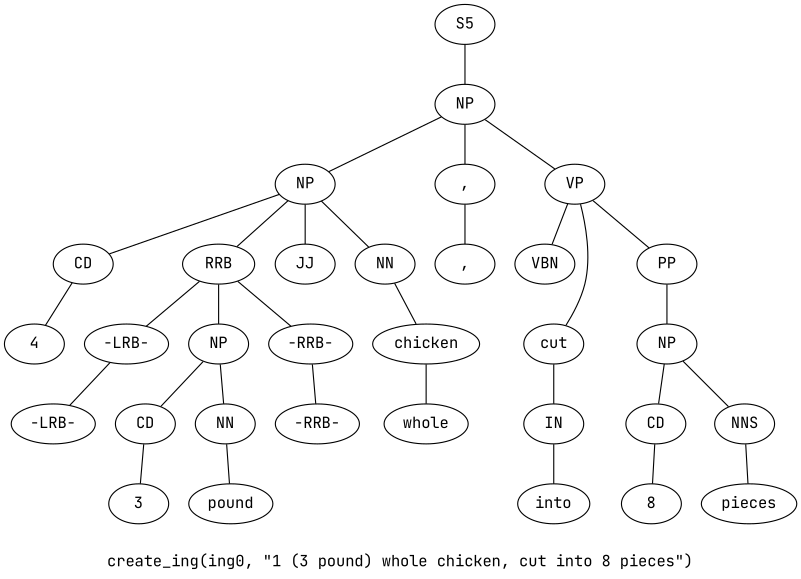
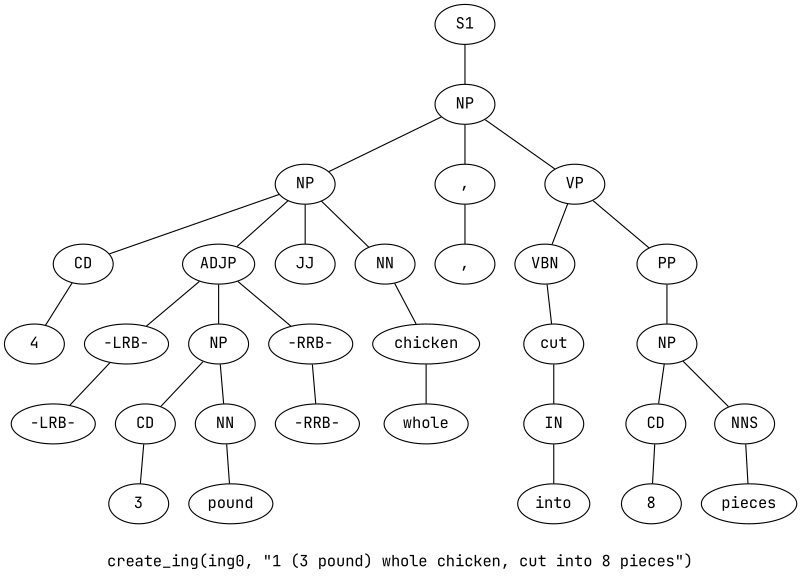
(465, 24) -> (465, 24)
(219, 264) -> (219, 264)
(587, 267) -> (549, 304)
